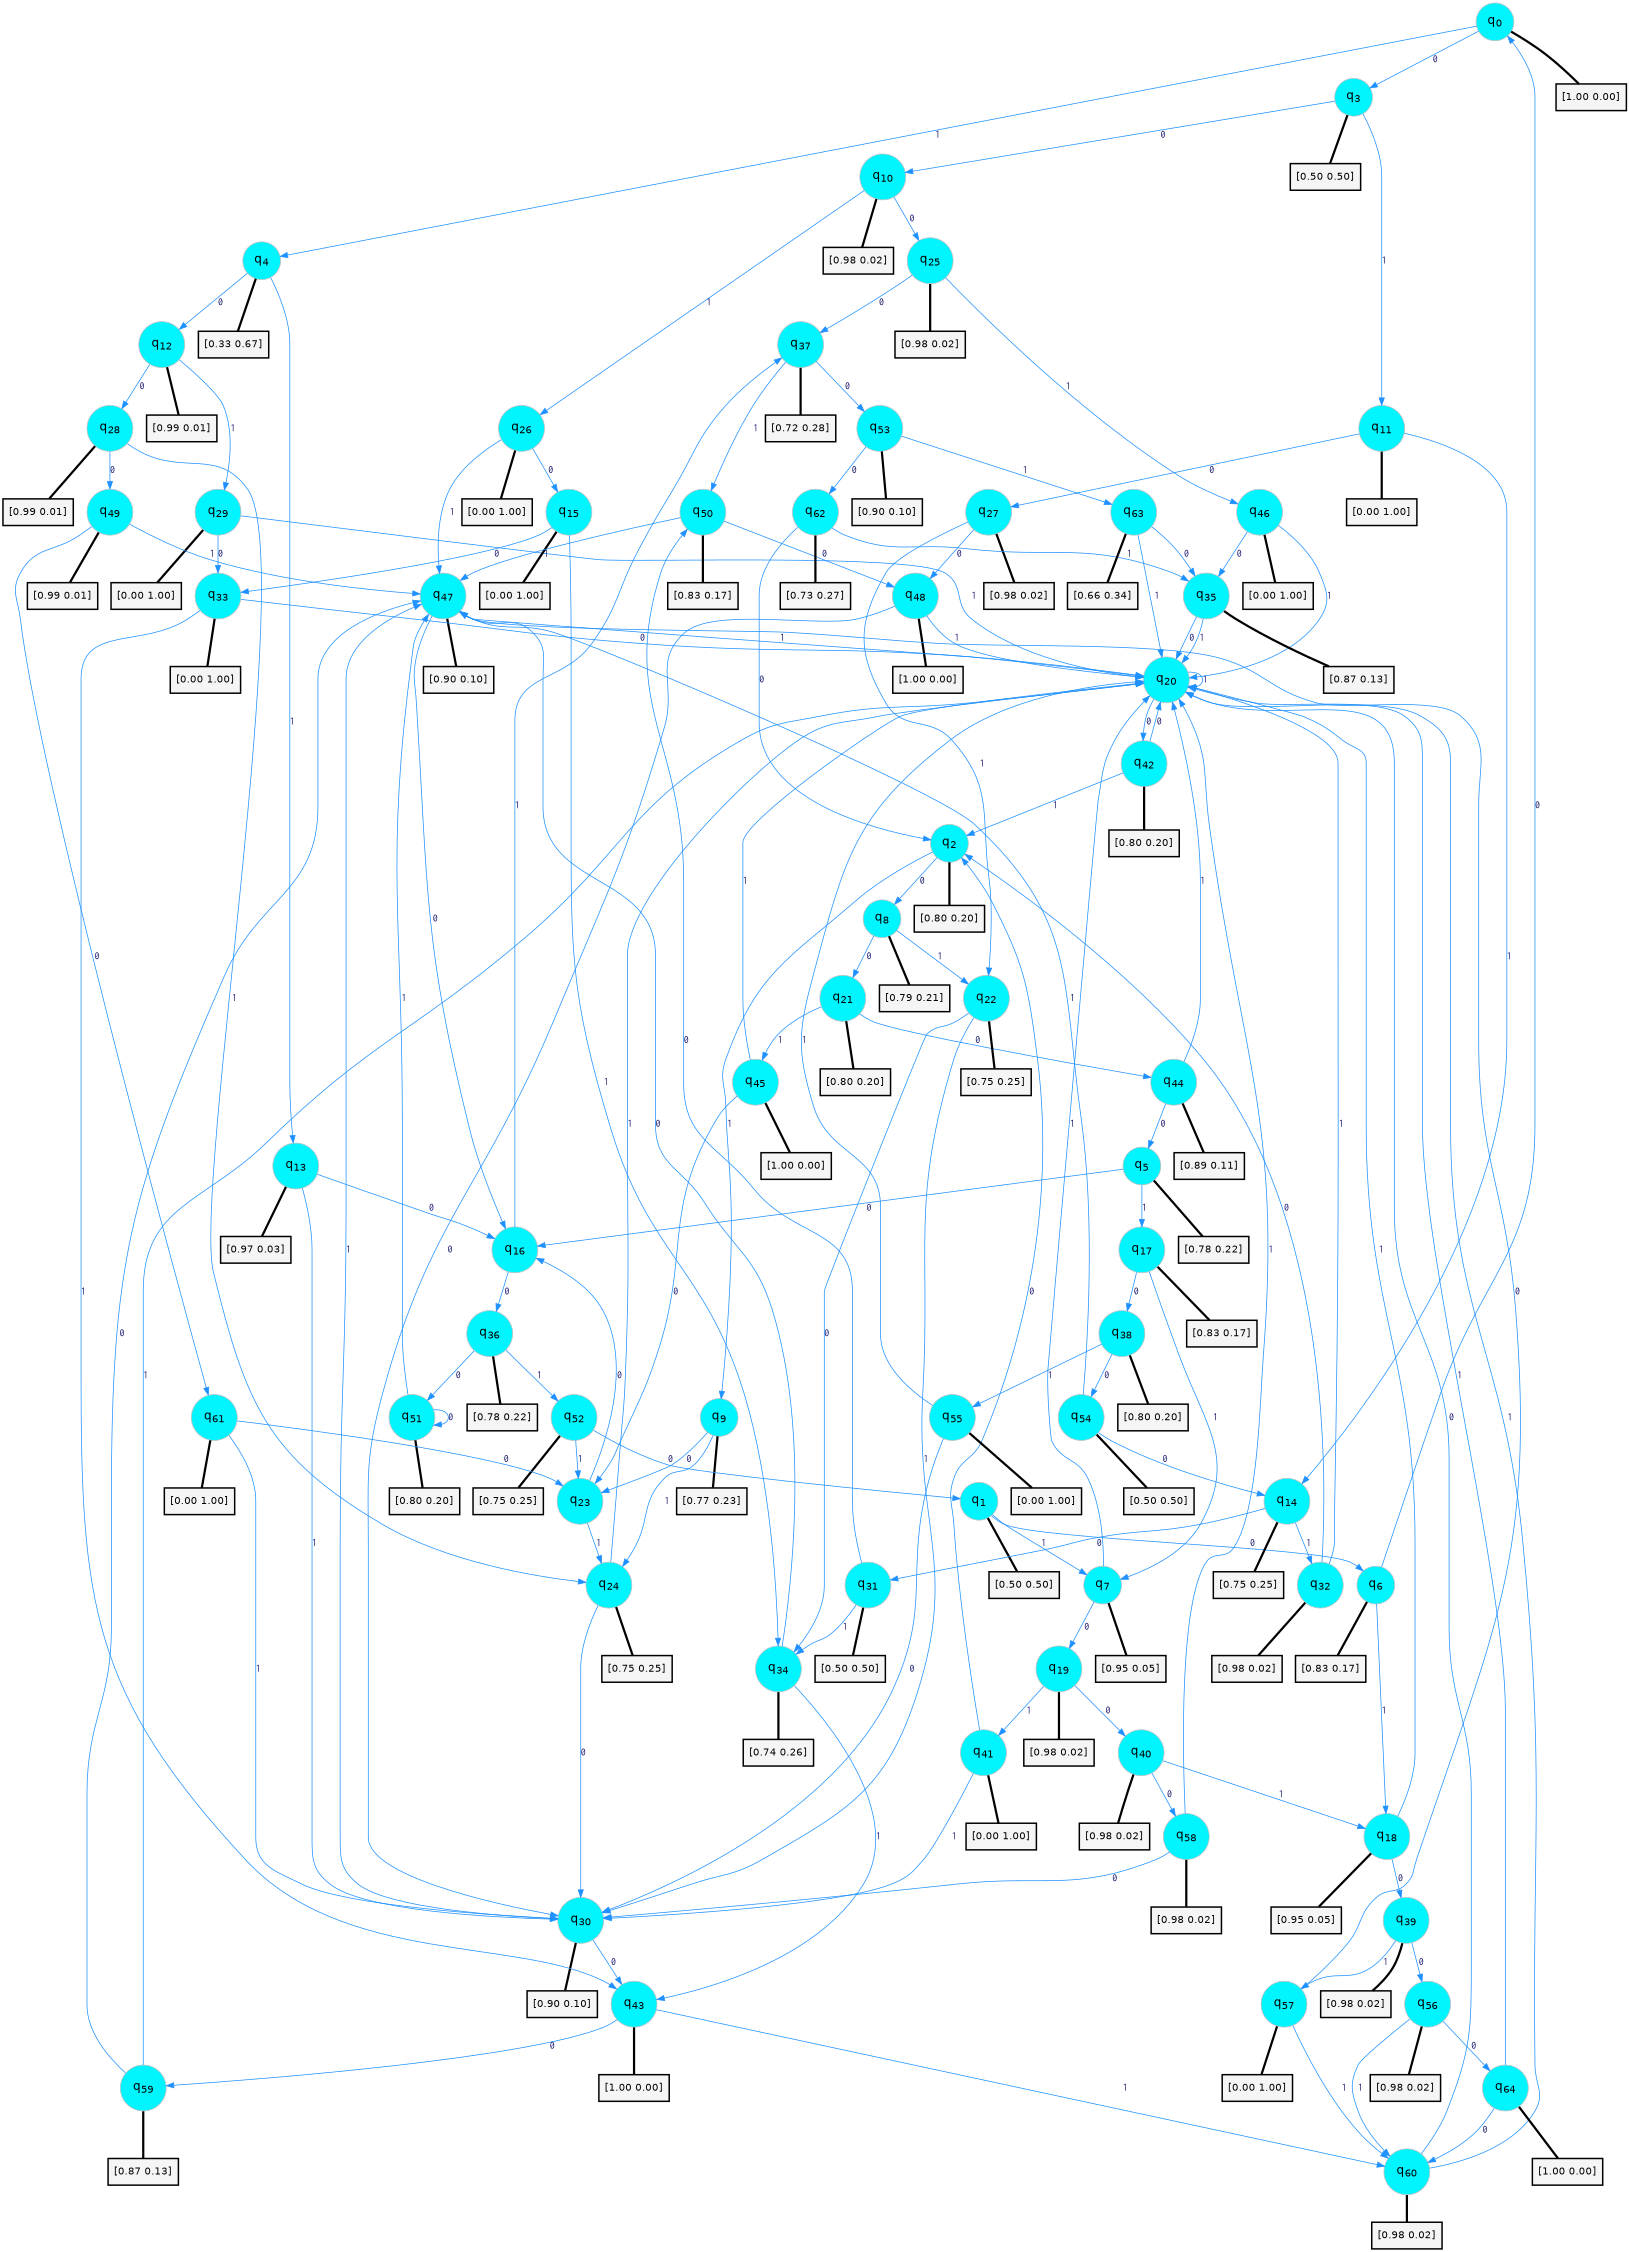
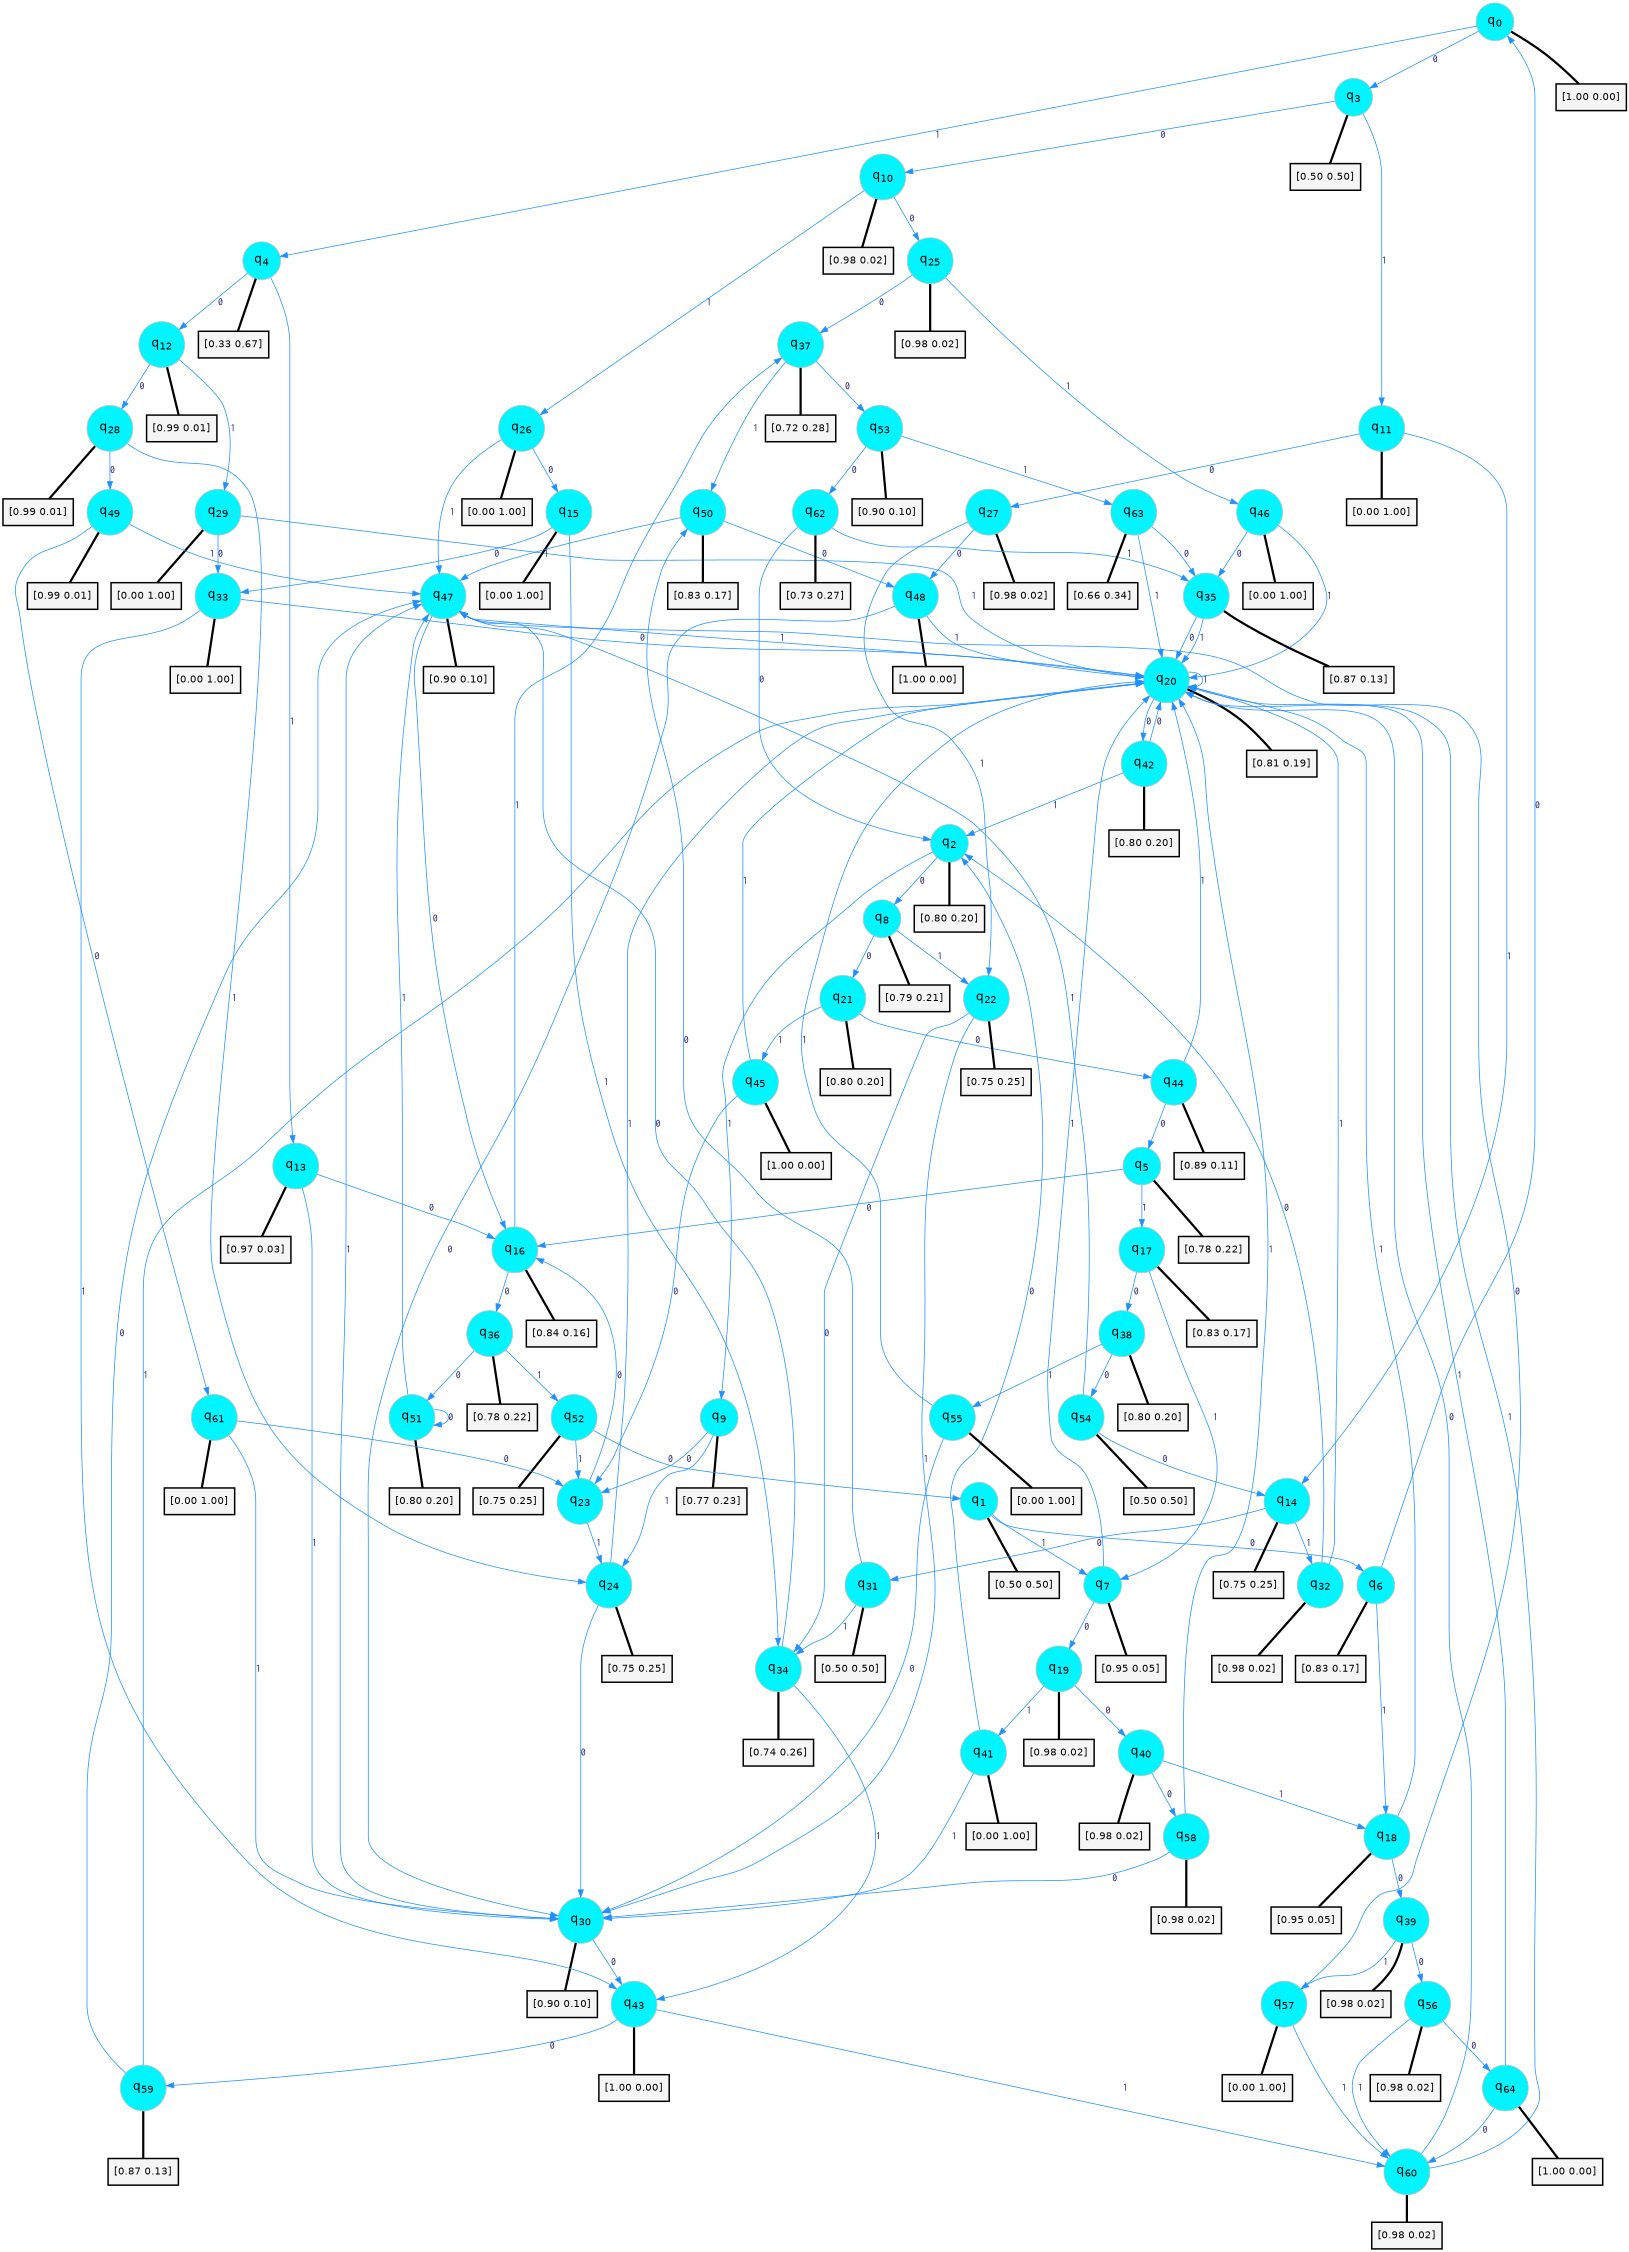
none -> (1282, 764)
none -> (562, 1334)
